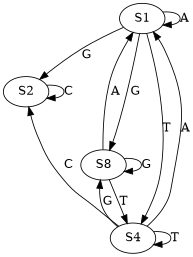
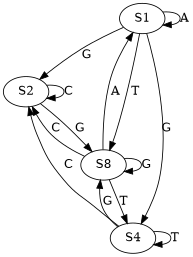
(136, 92) -> (136, 92)
none -> (64, 124)
(167, 128) -> (167, 128)
(180, 135) -> none
none -> (57, 139)
